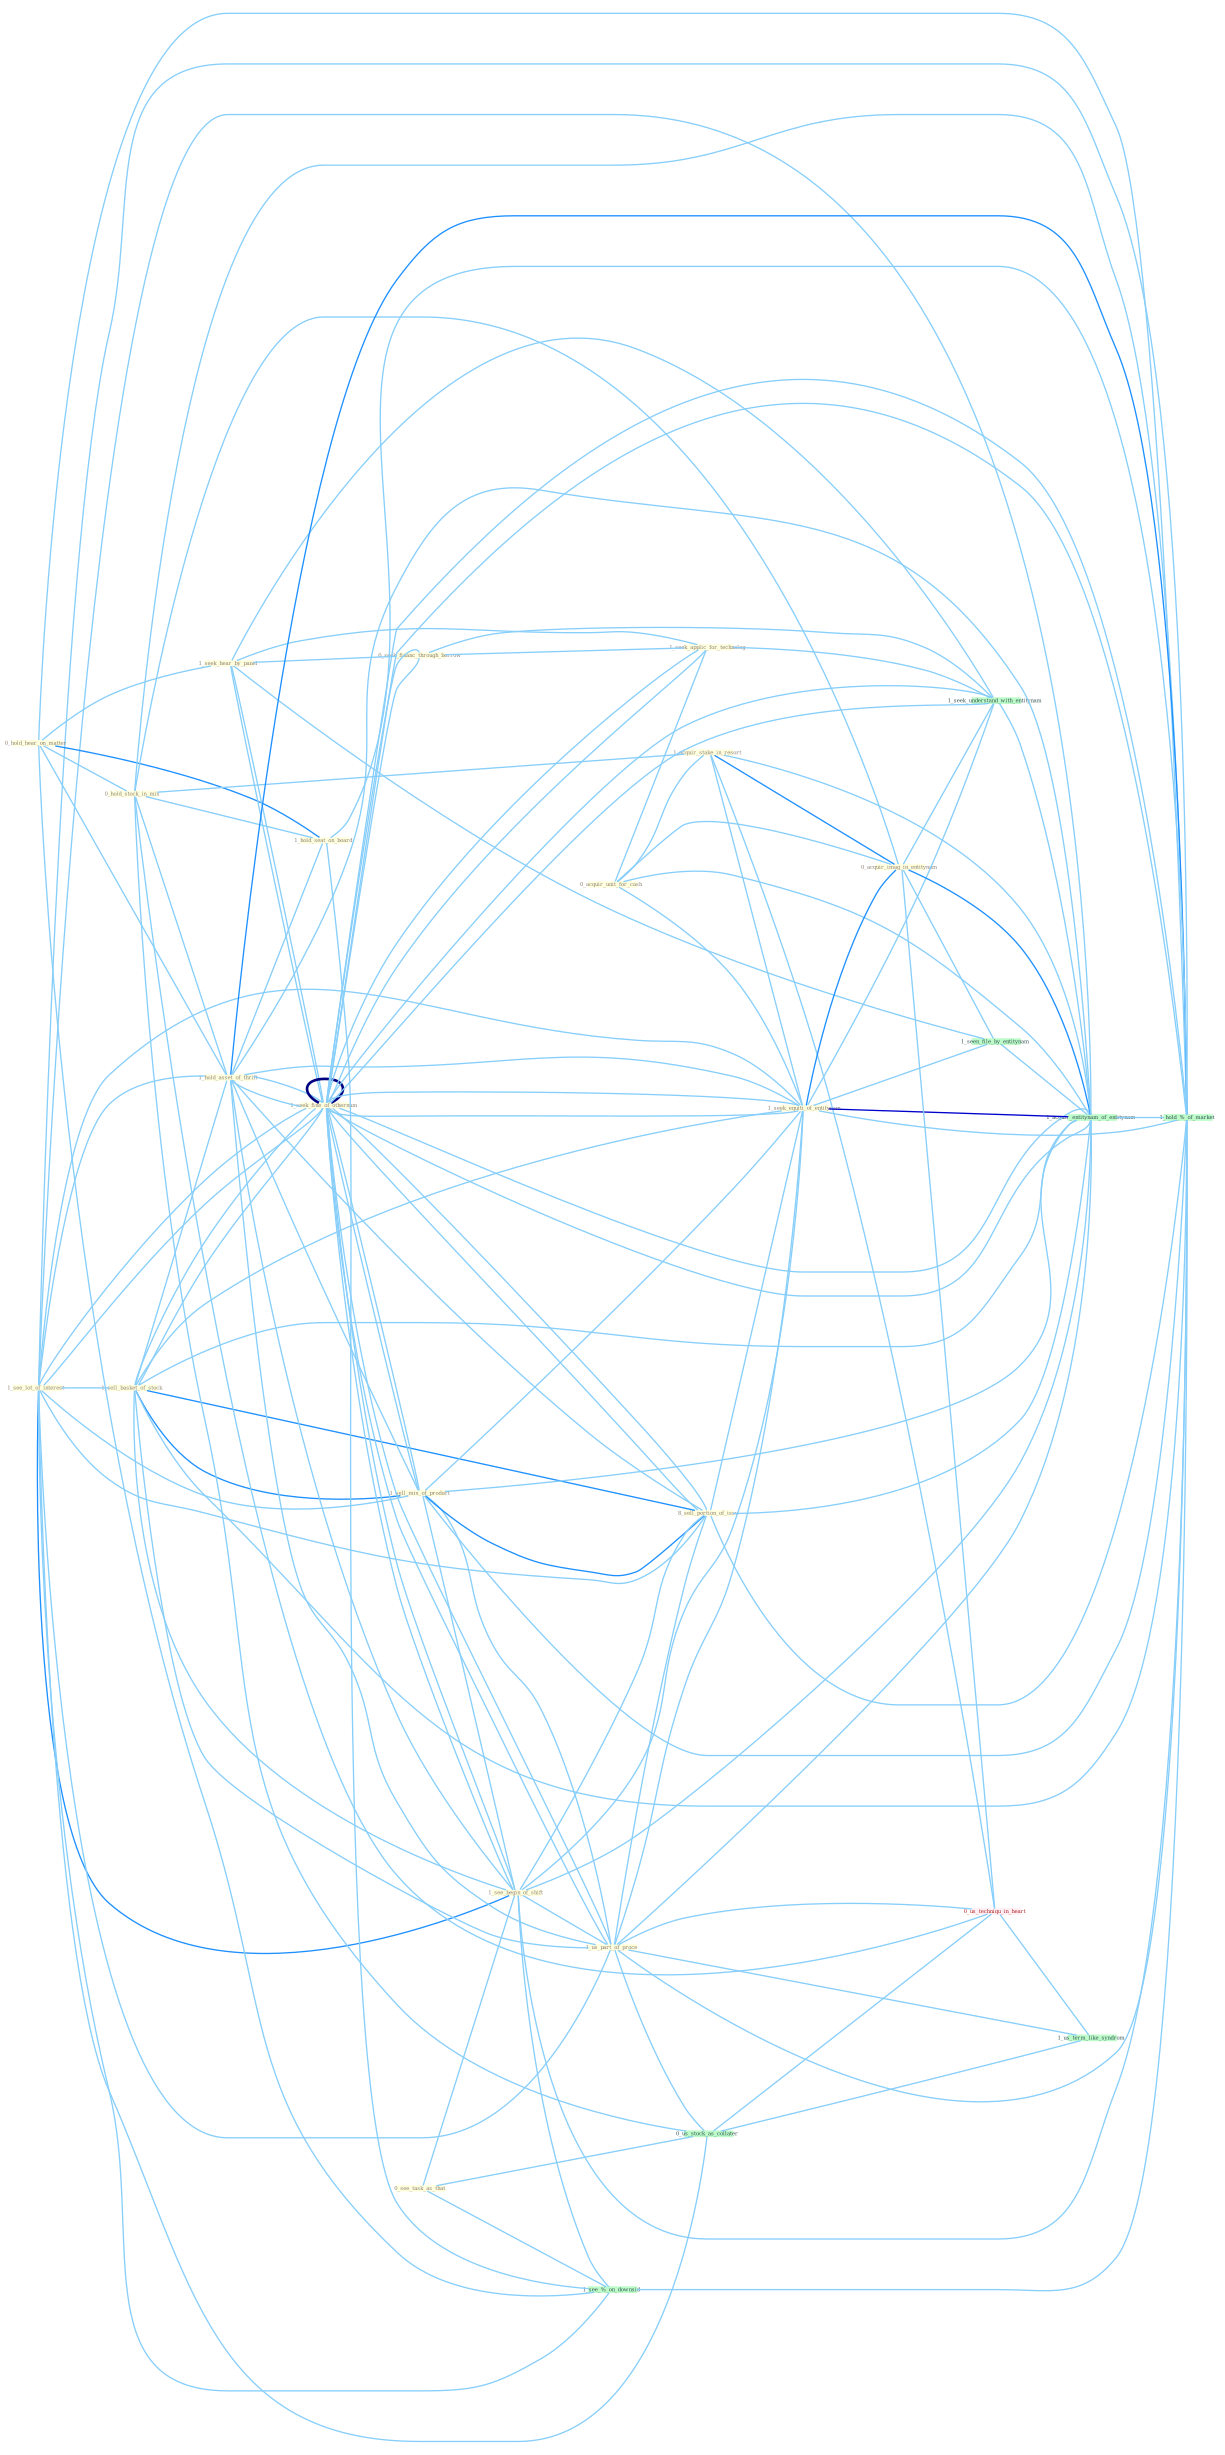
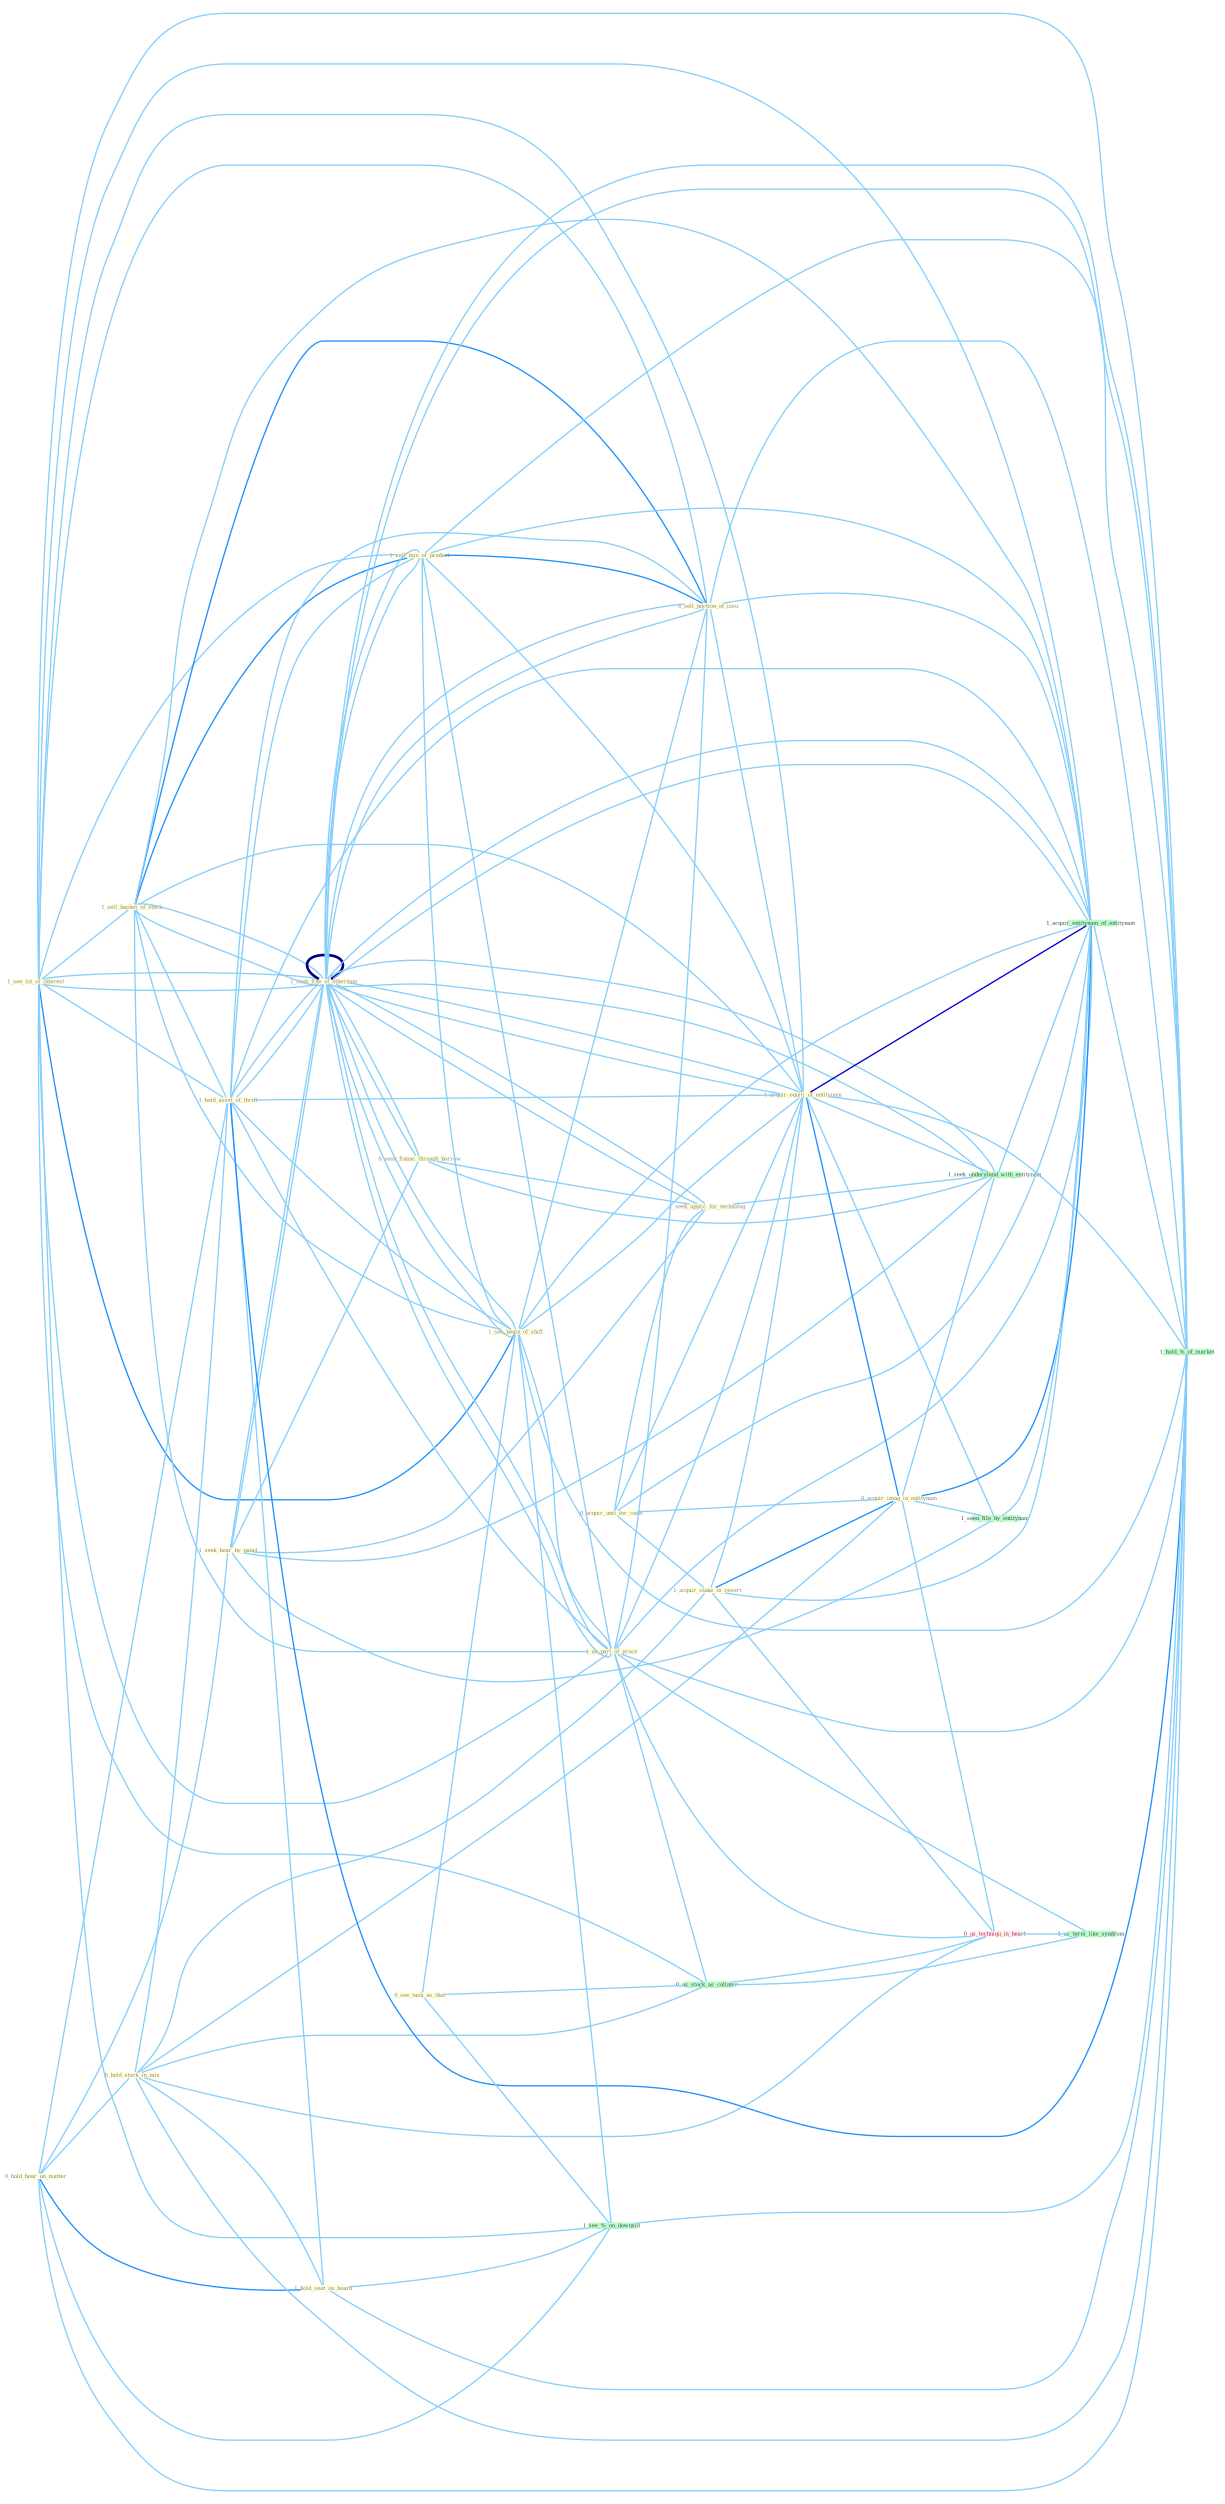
(804, 1108) -> (804, 1095)
(866, 1806) -> none
